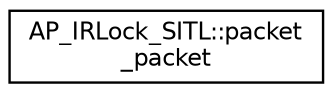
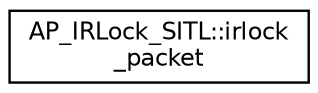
(166, 47) -> (159, 47)
